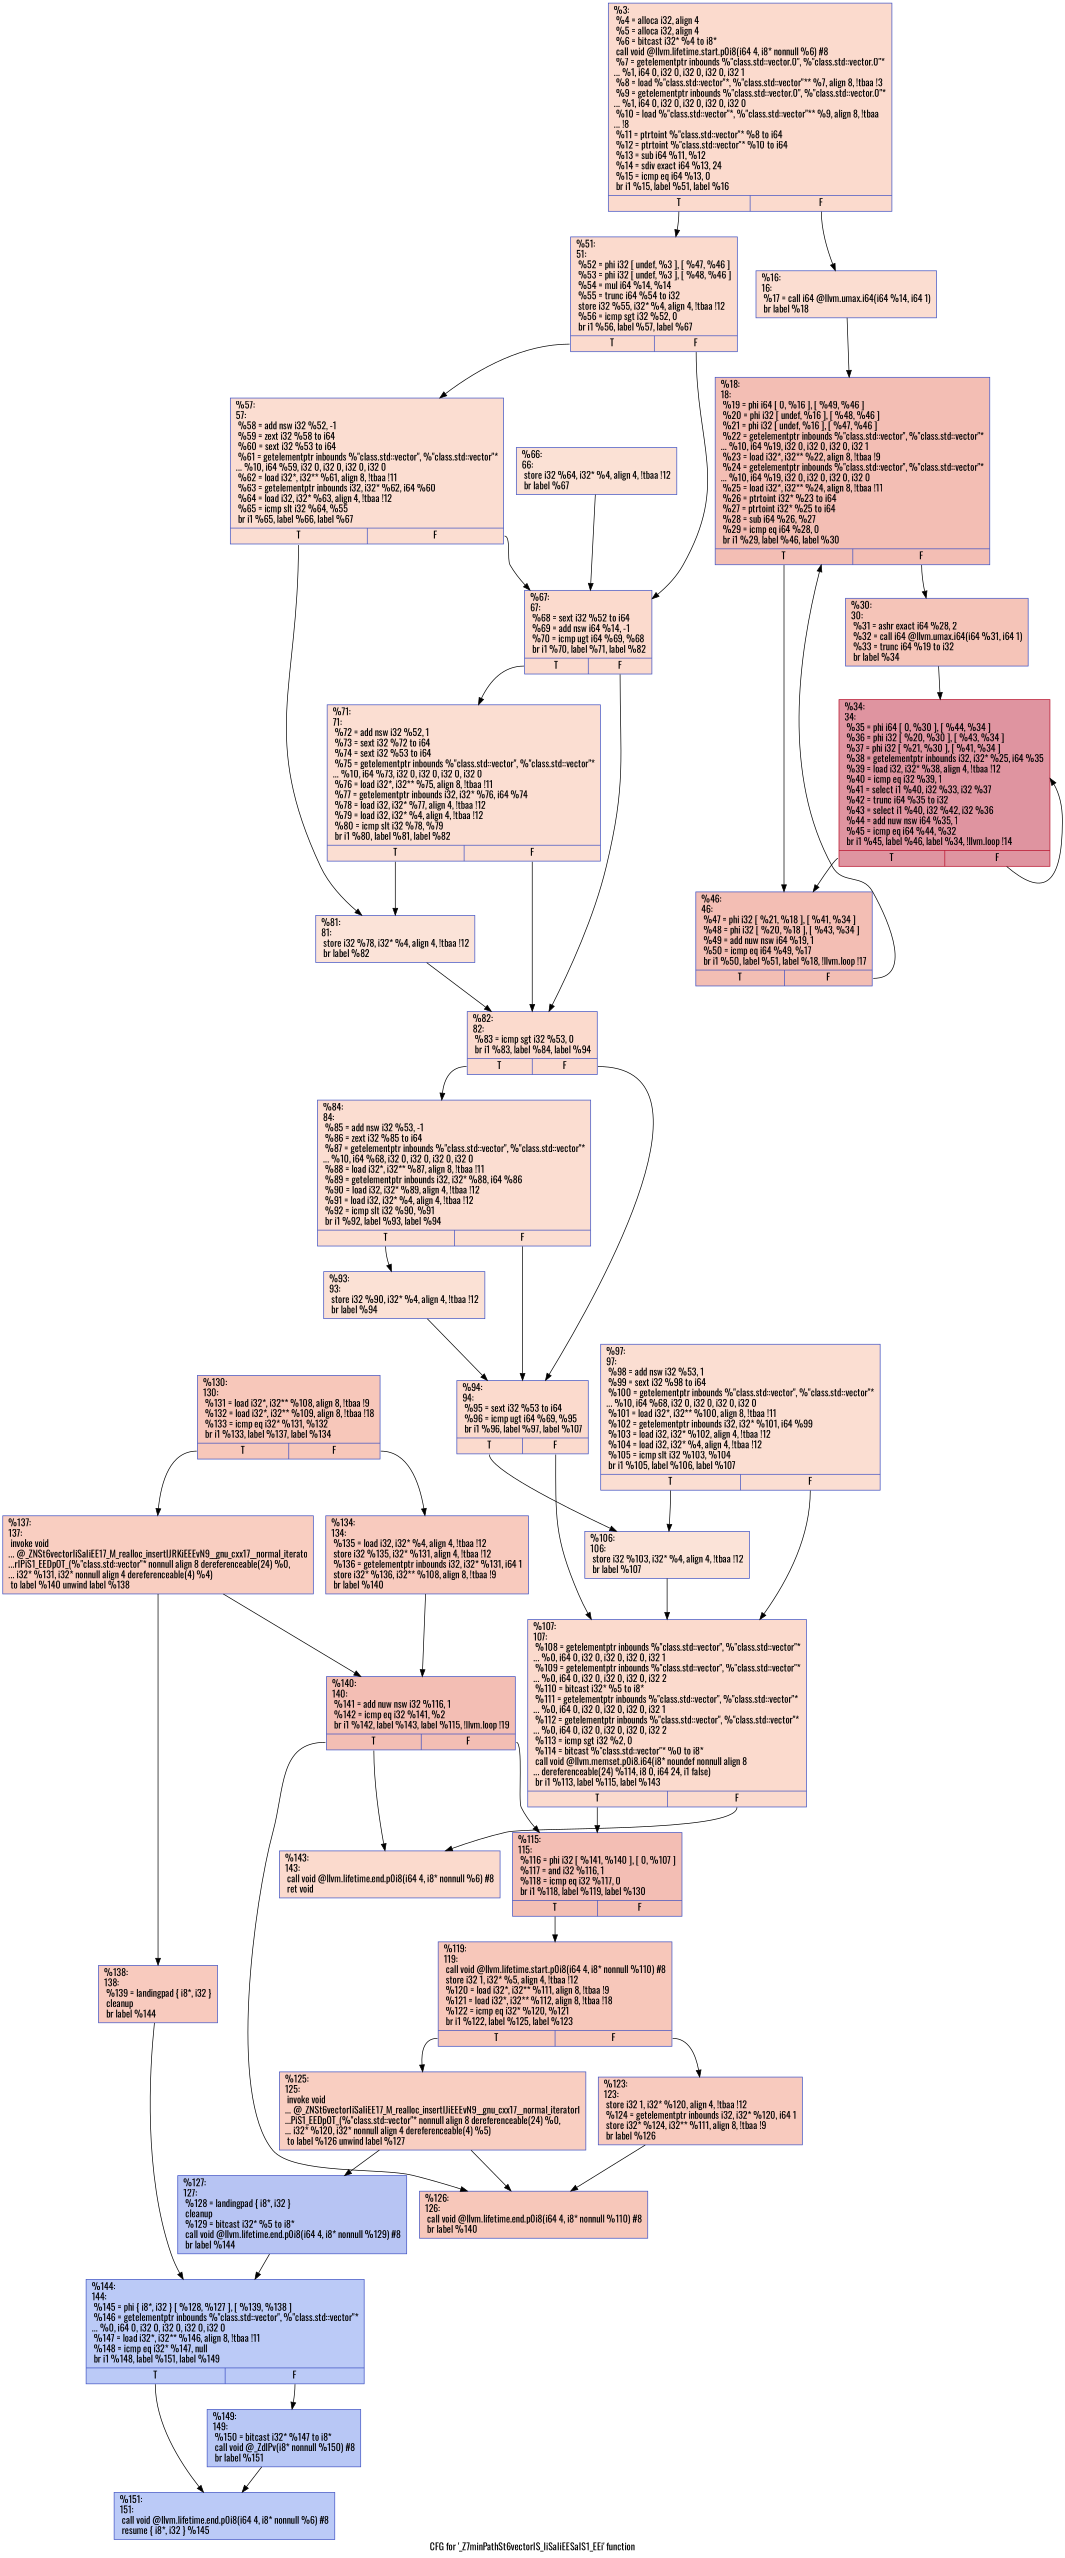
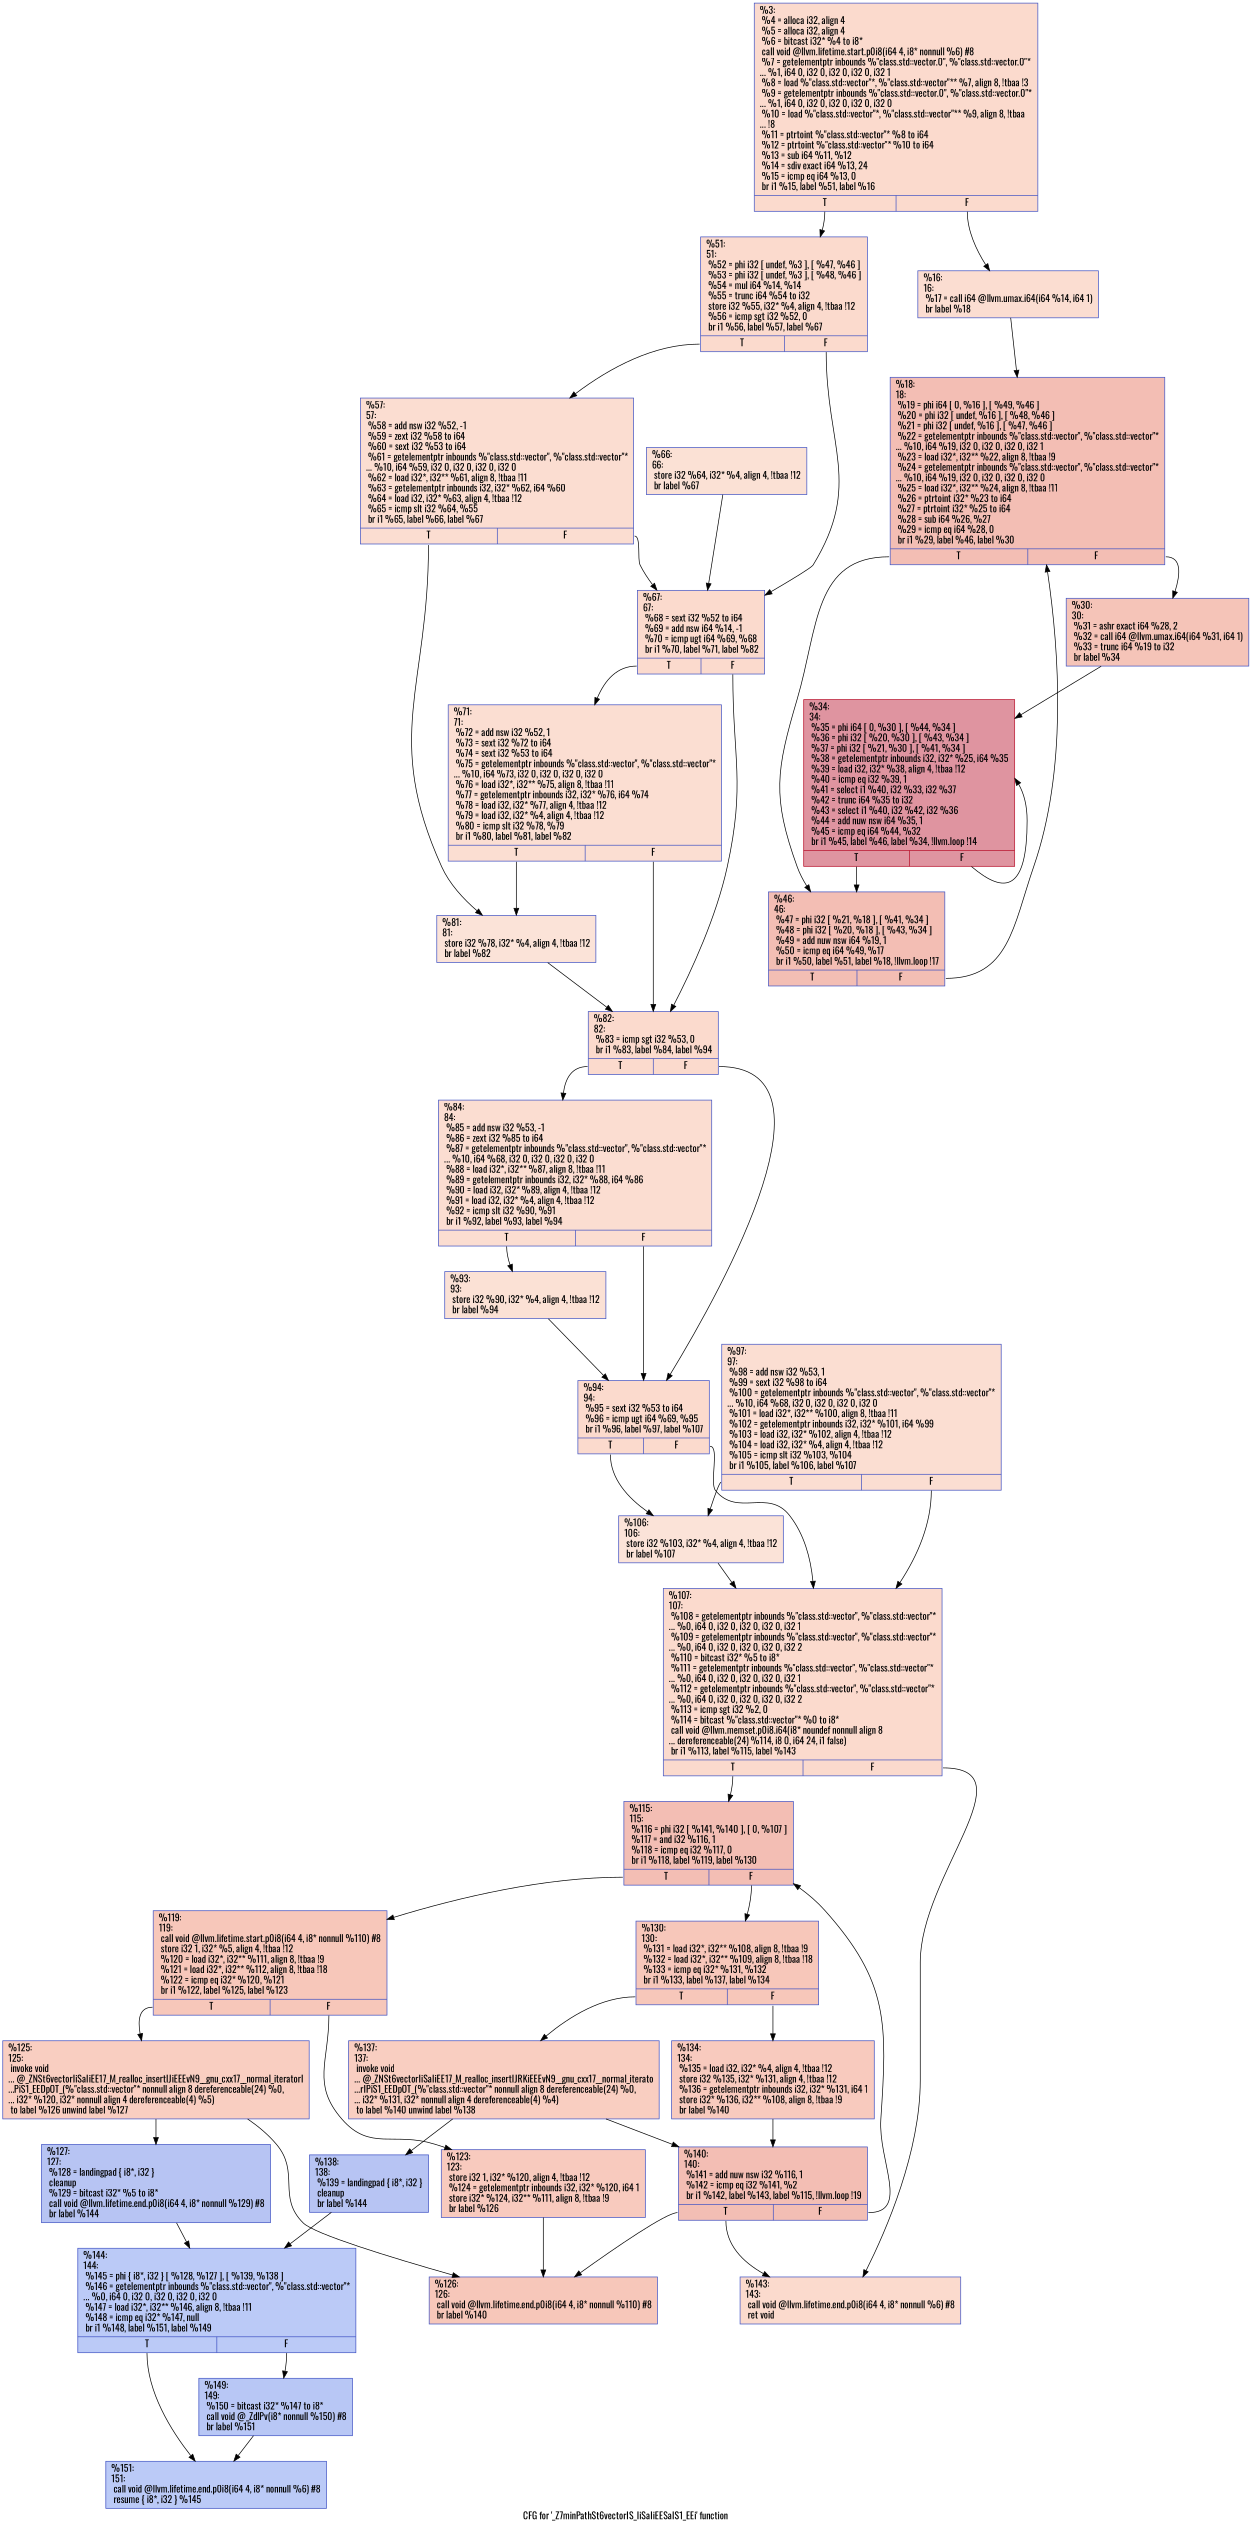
none -> (750, 1900)
(158, 1994) -> (369, 2184)
